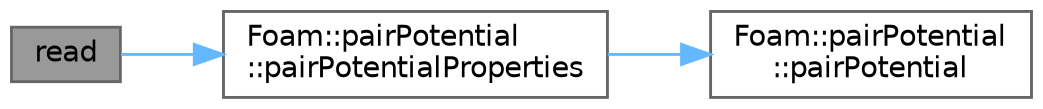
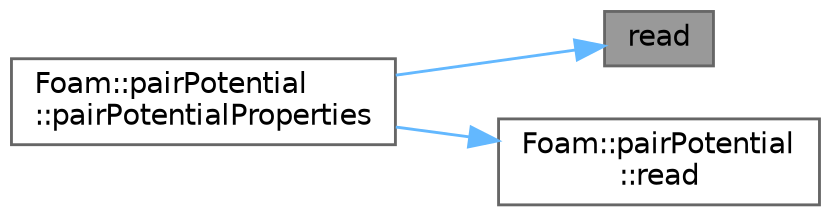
(158, 54) -> (486, 63)
(871, 54) -> (659, 162)
